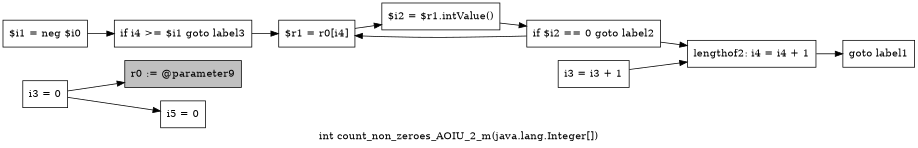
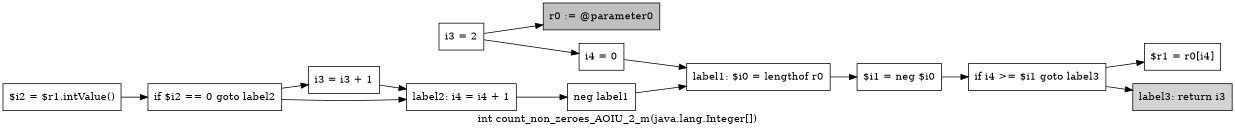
(365, 27) -> none
(445, 37) -> (291, 87)
(752, 54) -> (461, 97)
(879, 54) -> (602, 97)
(183, 74) -> (602, 16)
none -> (758, 77)
(45, 94) -> (461, 37)
none -> (1182, 97)
(183, 114) -> (602, 57)
